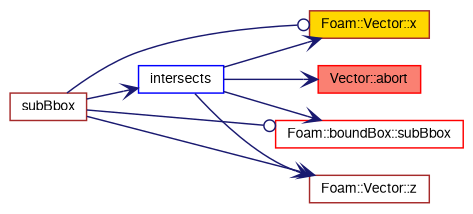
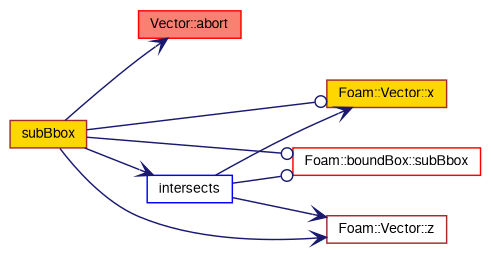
(263, 79) -> (109, 82)
(265, 104) -> (257, 180)
(48, 107) -> (48, 134)
